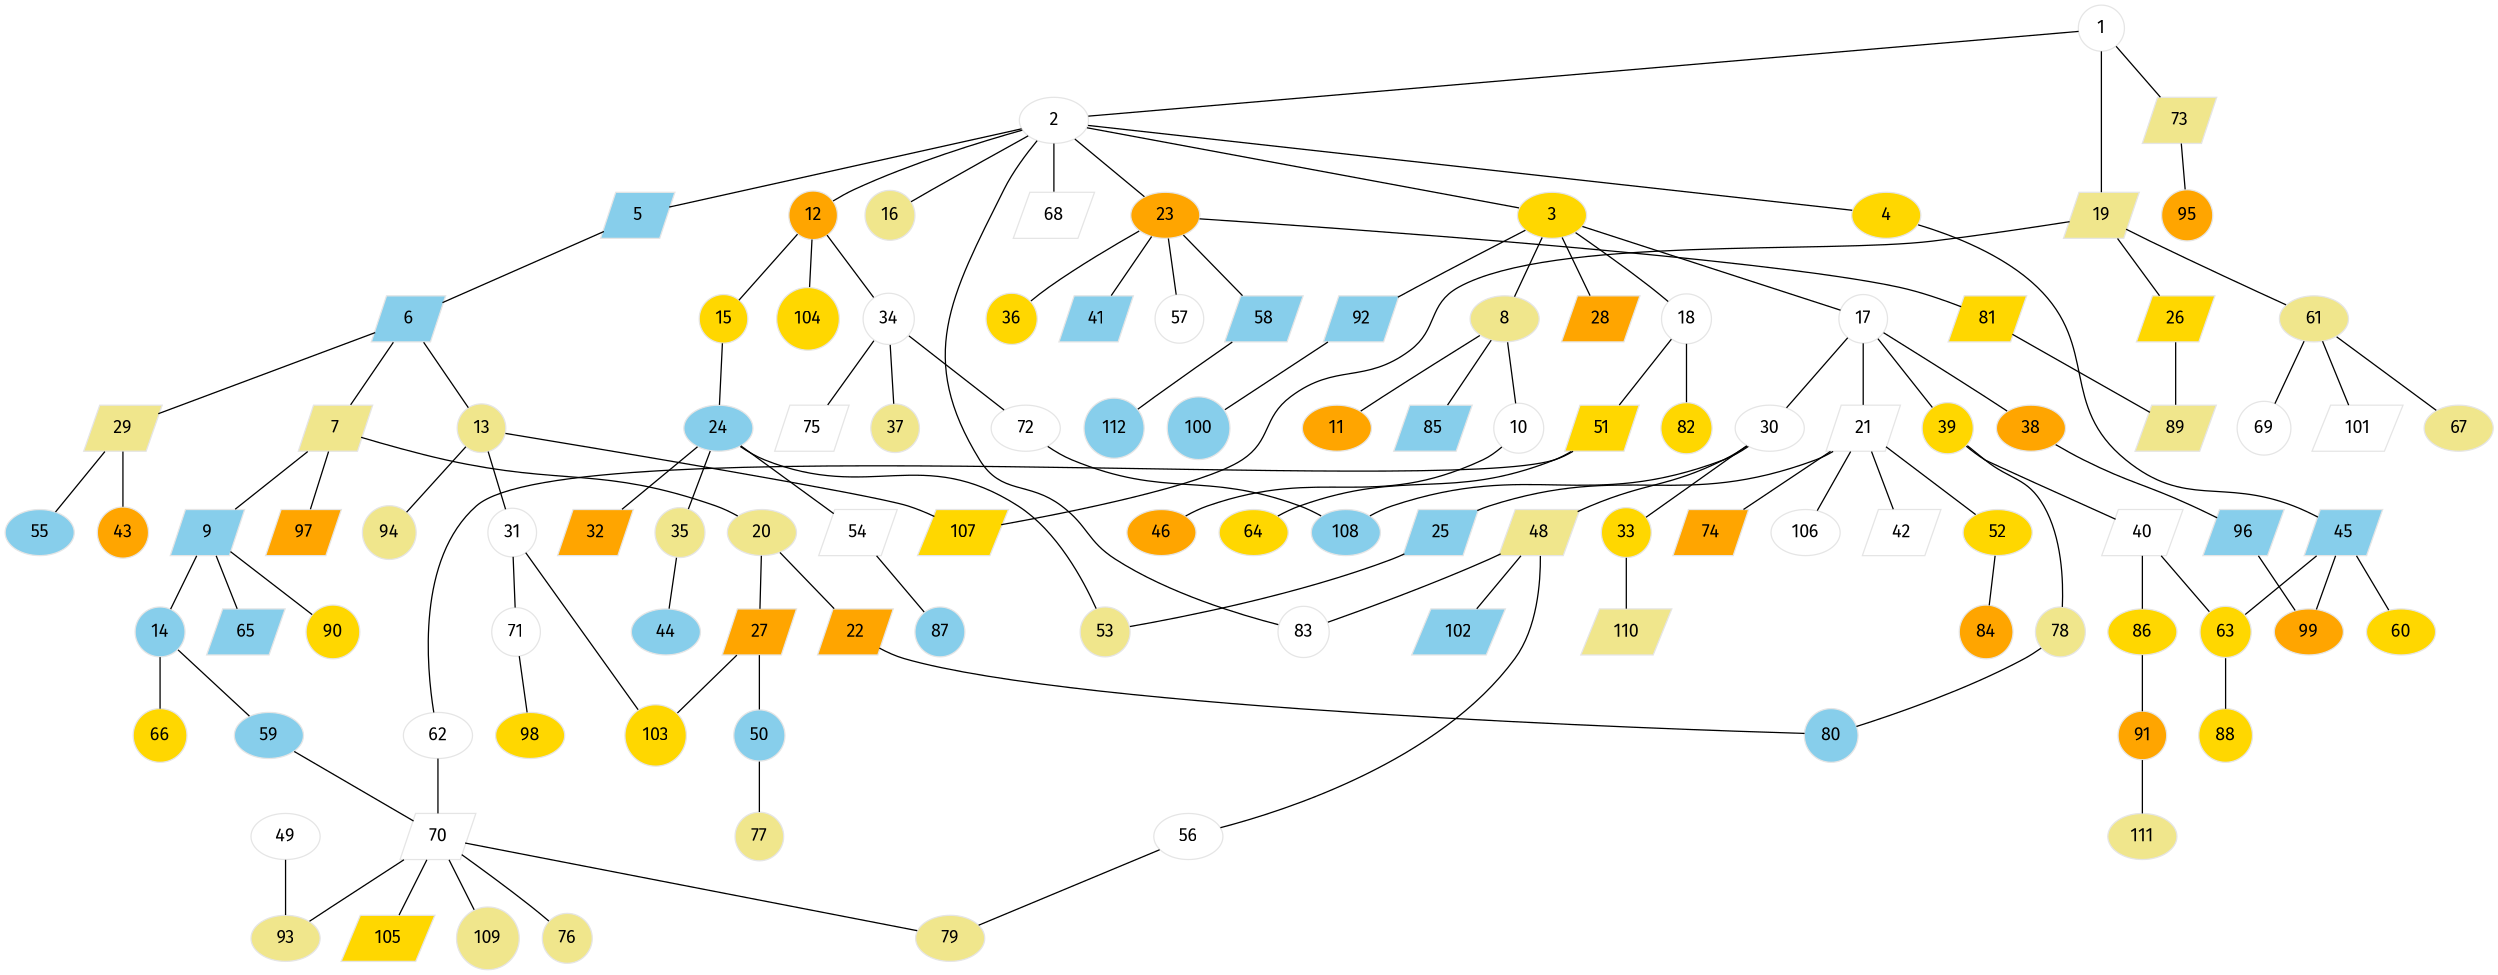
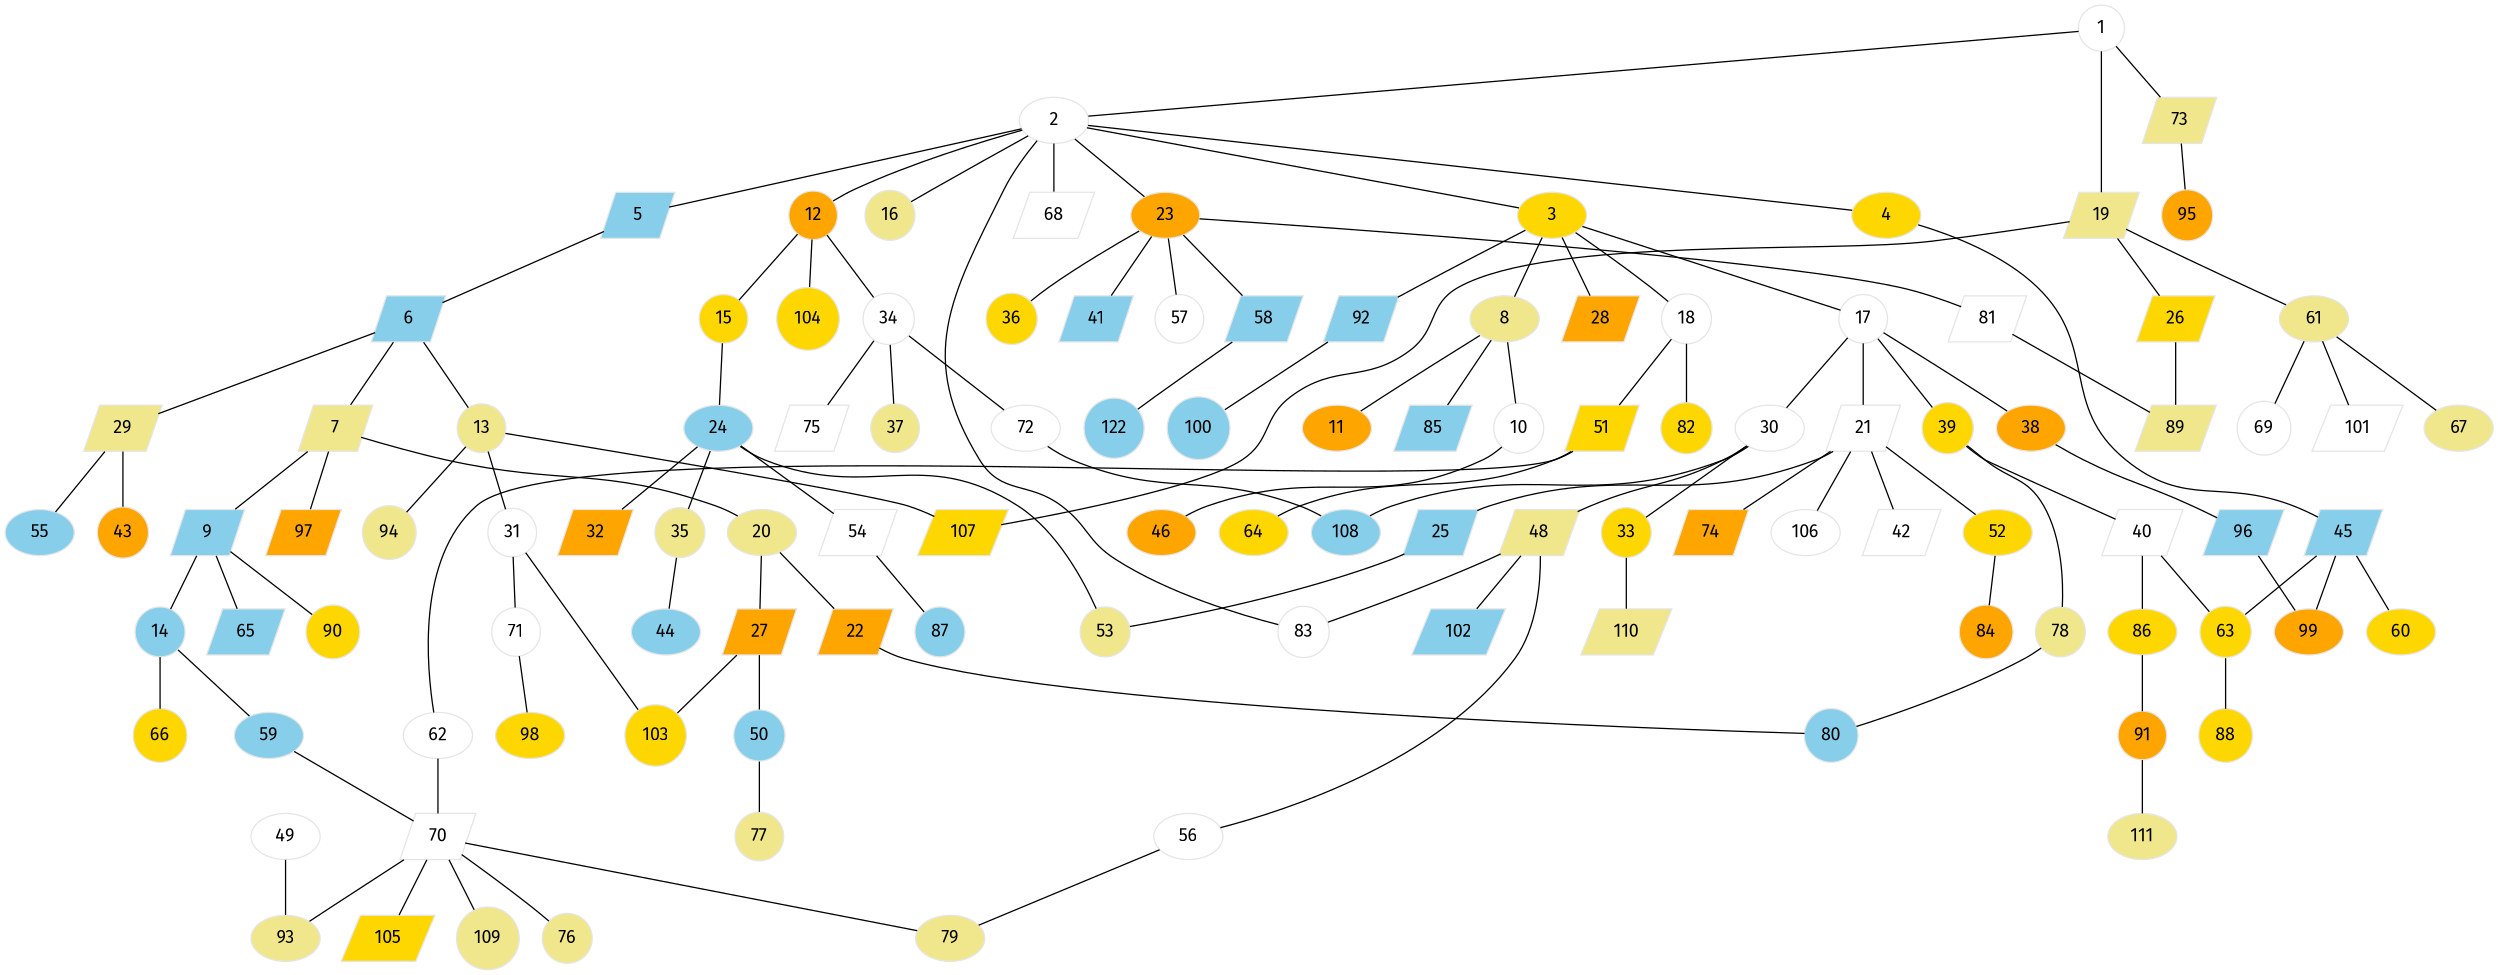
(1987, 319) -> (1987, 319)
(1114, 428) -> (1114, 428)
